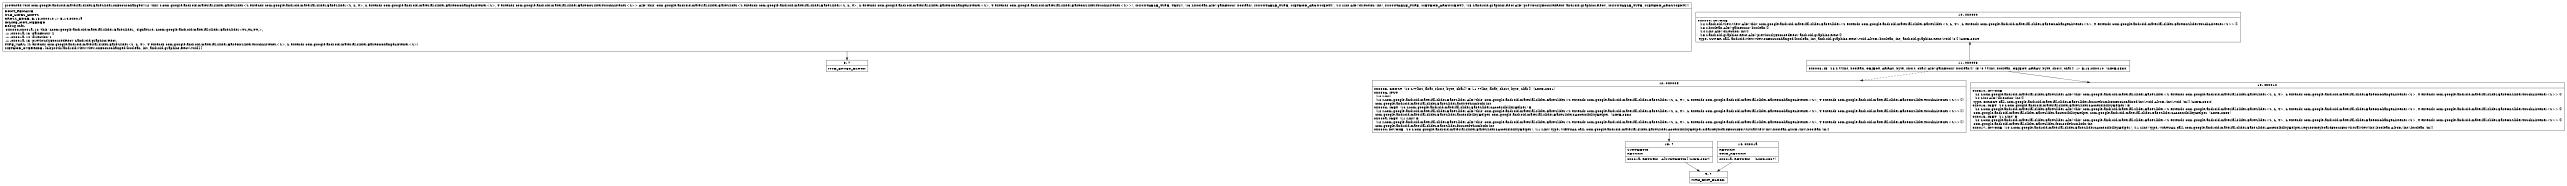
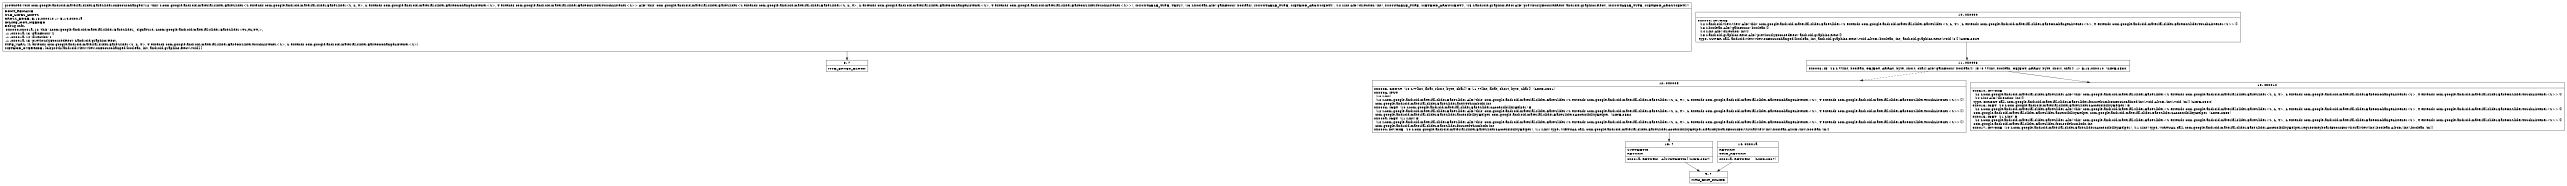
(1970, 52) -> (1967, 50)
(1708, 180) -> (1708, 180)
